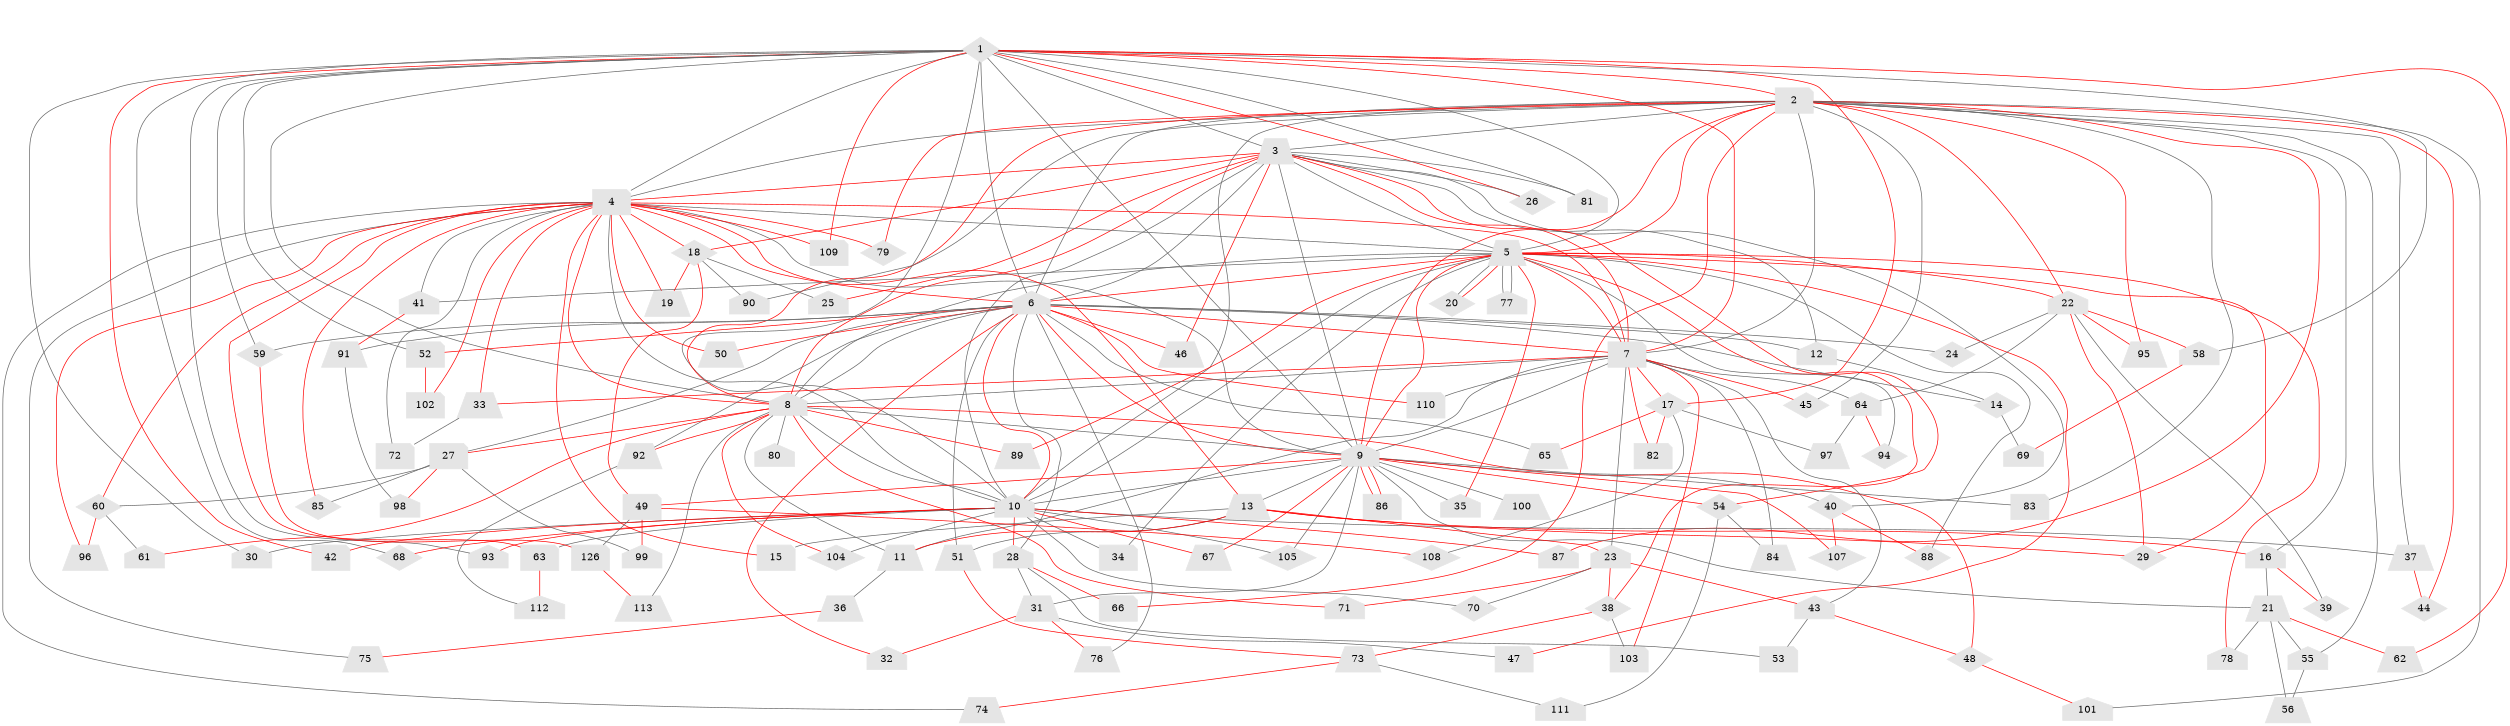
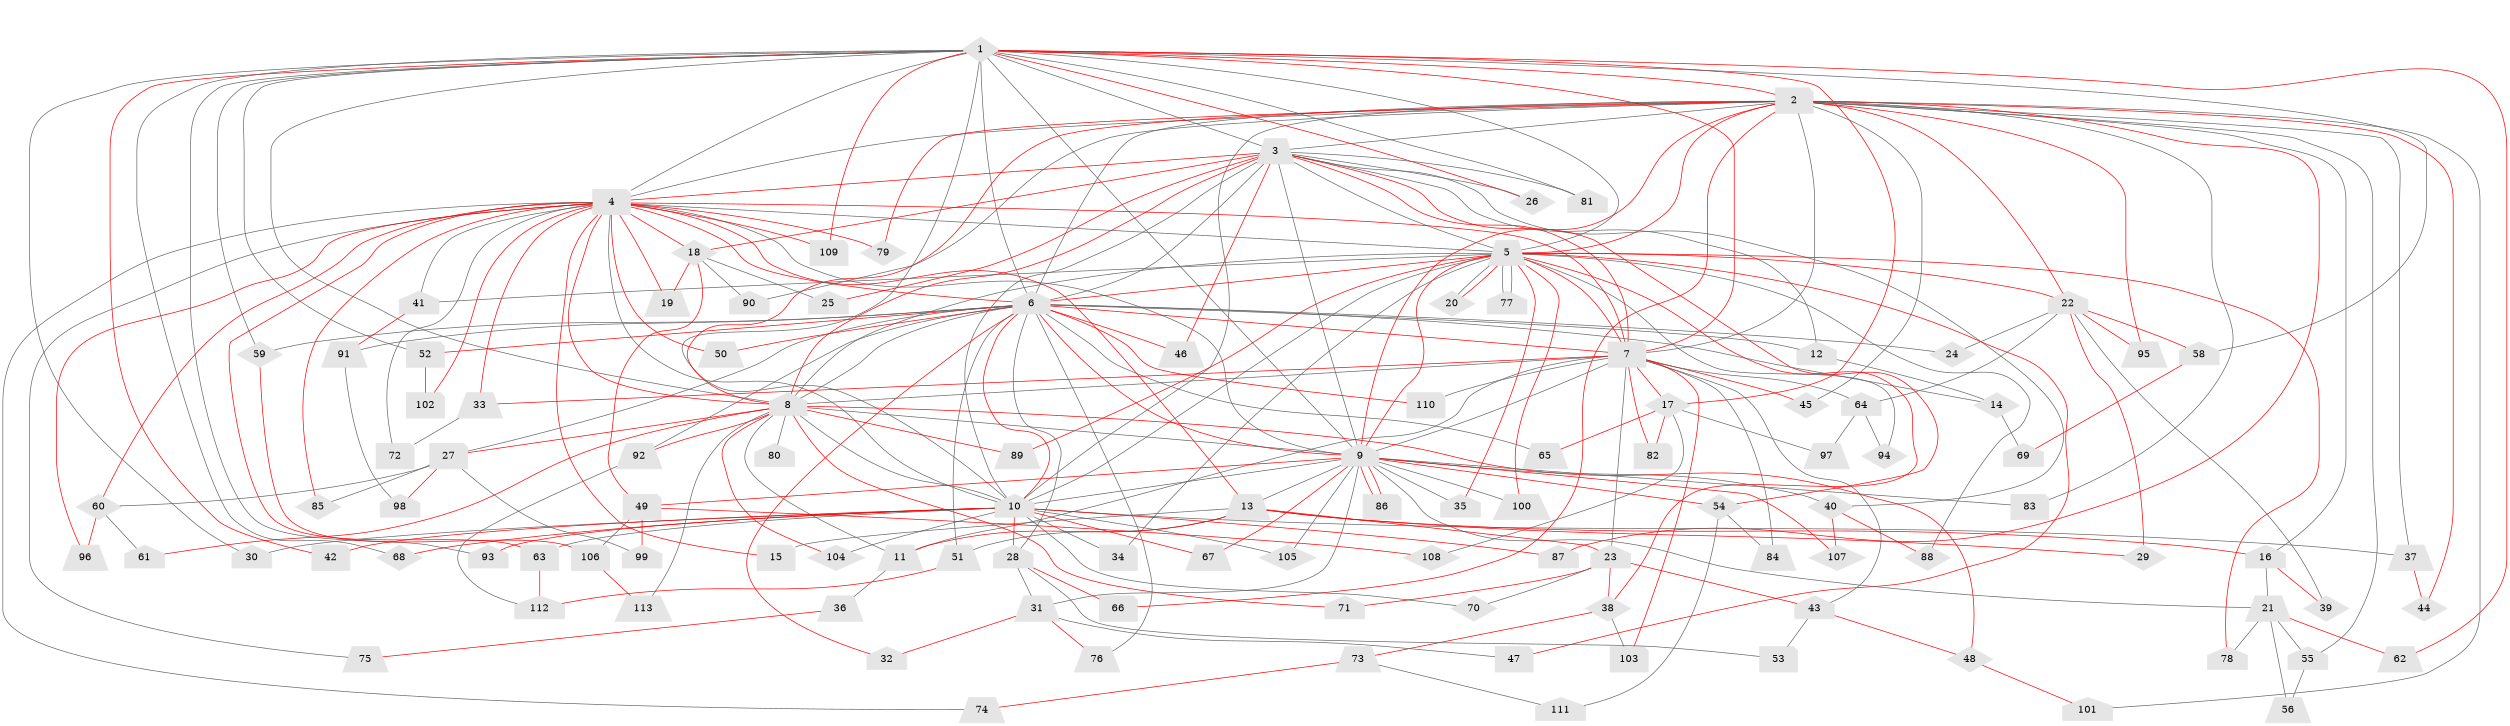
(2039, 283) -> (1537, 379)
(1873, 431) -> (1873, 431)
(591, 558) -> (591, 558)
(1140, 642) -> (749, 589)
